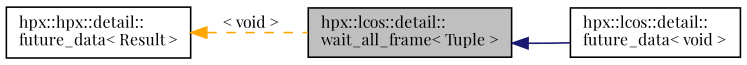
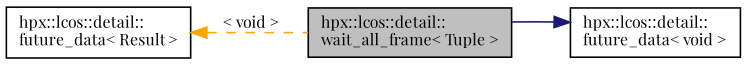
(99, 33) -> (99, 33)
(549, 43) -> (533, 22)
